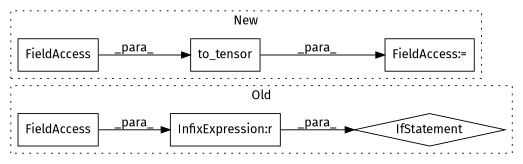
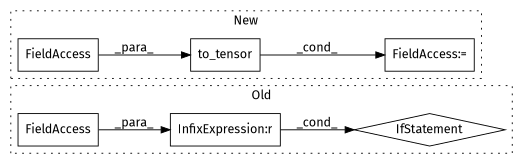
(317, 48) -> (317, 48)
(317, 123) -> (317, 123)
